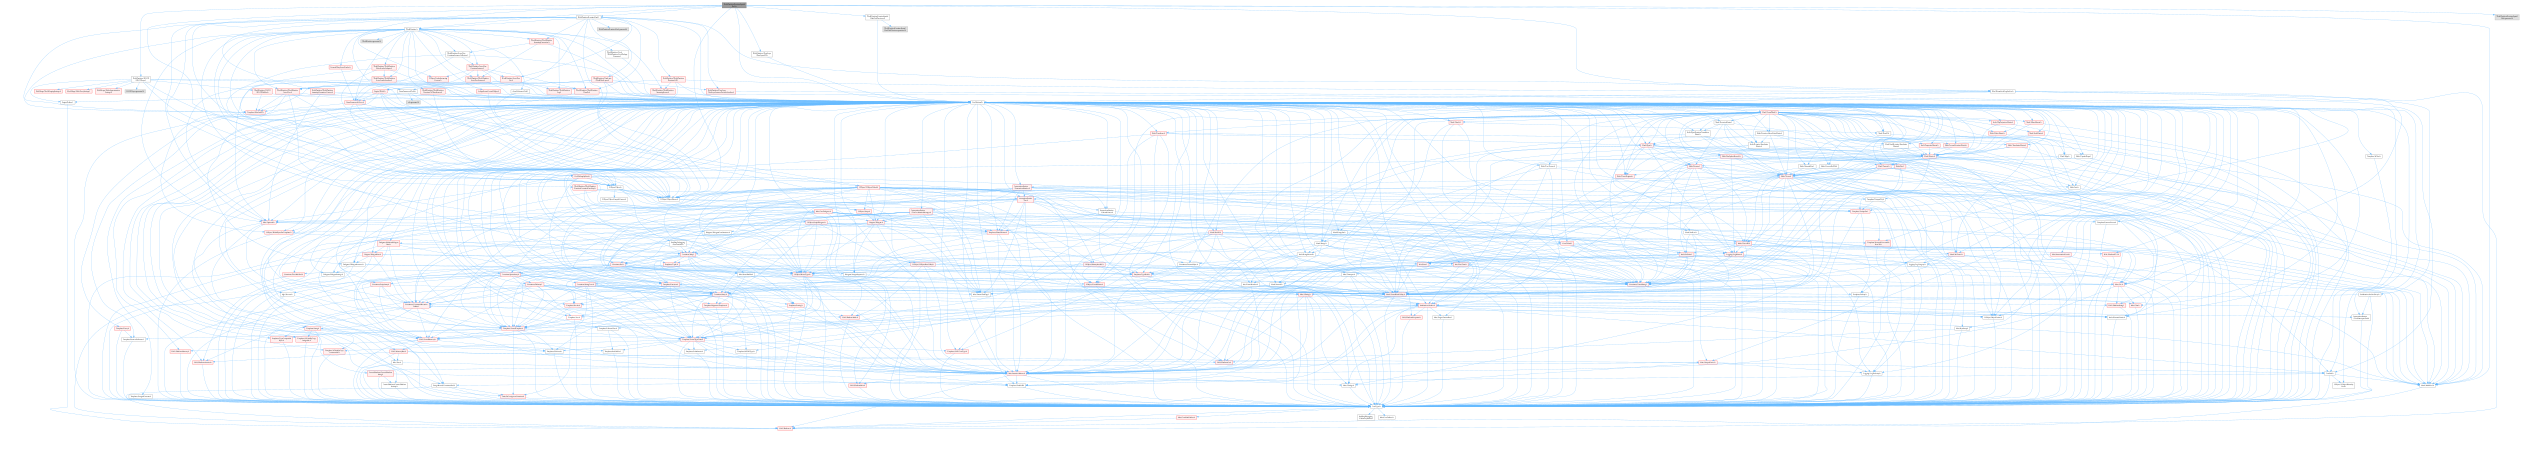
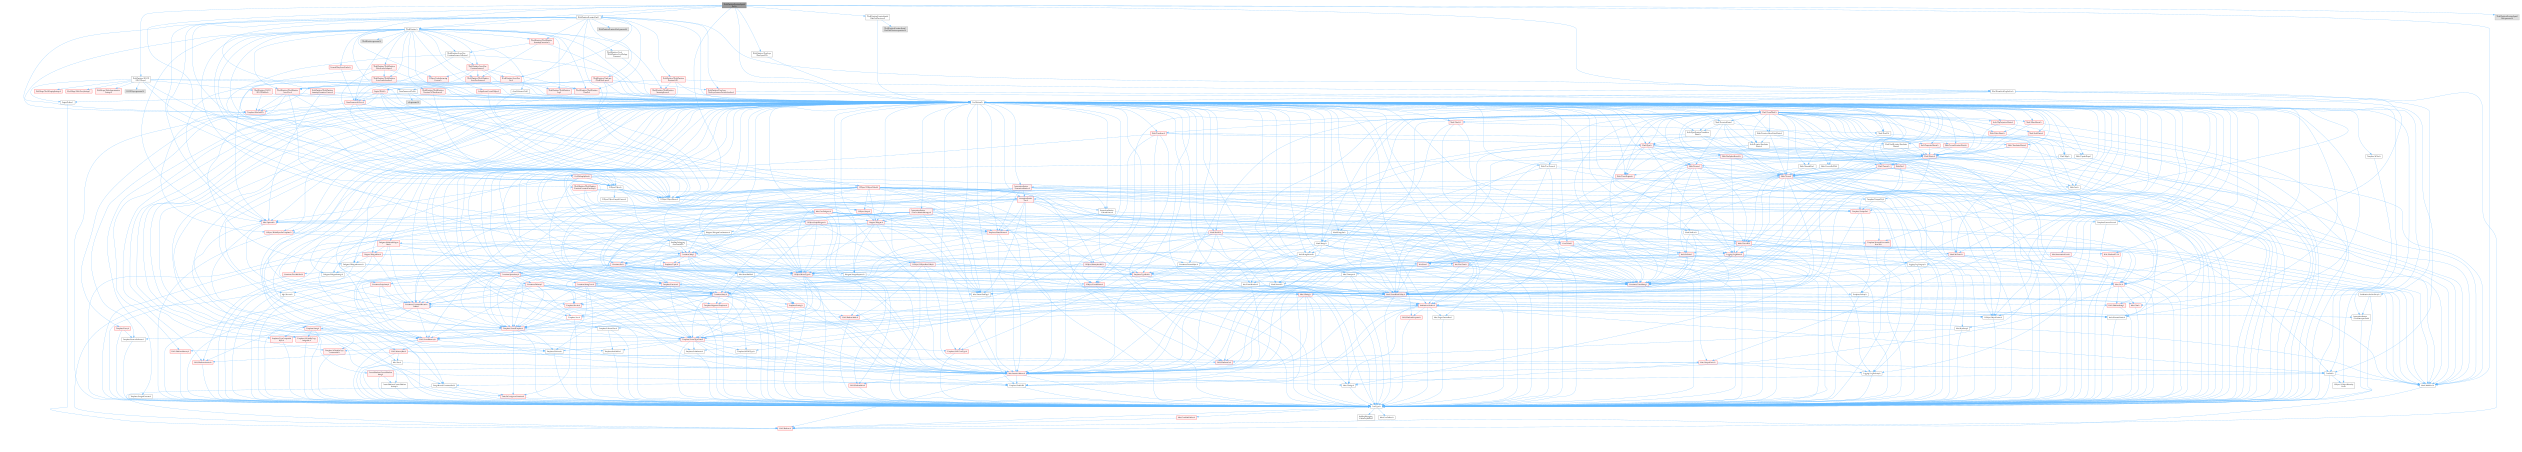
(1938, 259) -> (2023, 268)
